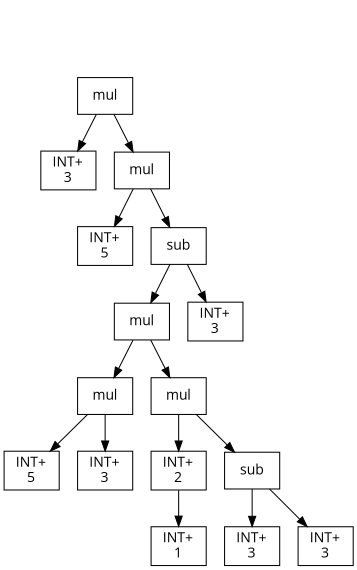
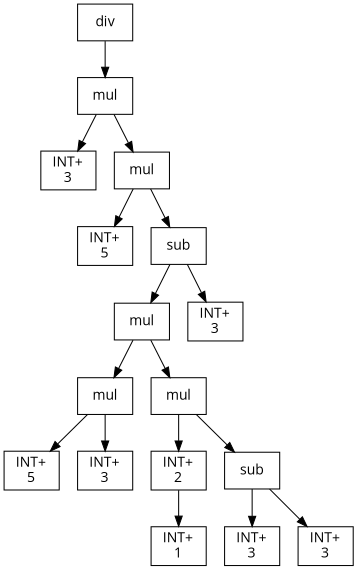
none -> (105, 22)
